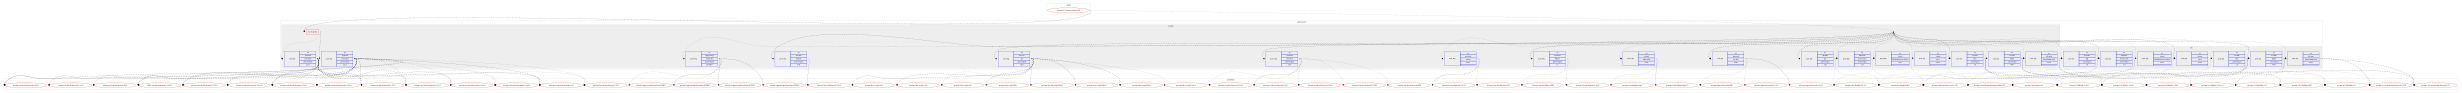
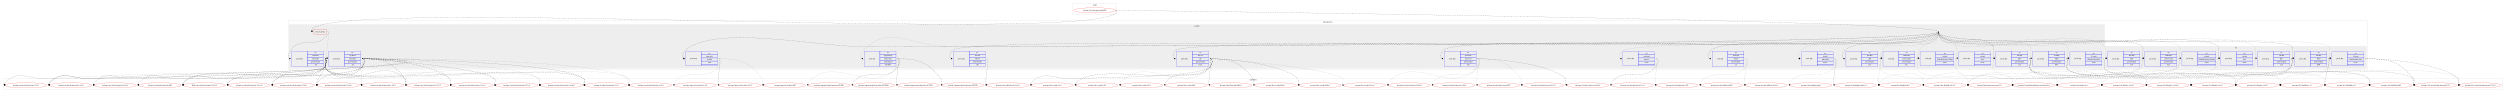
none -> (651, 85)
